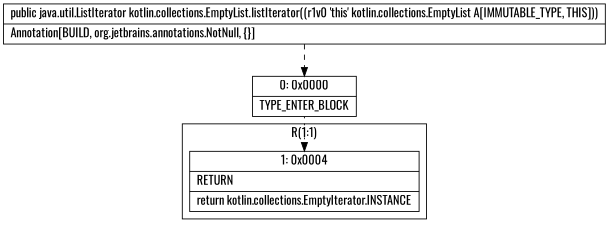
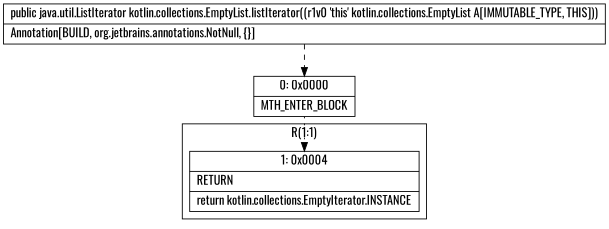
(304, 106) -> (304, 106)
